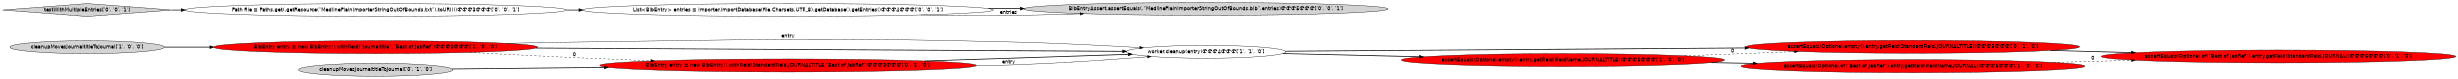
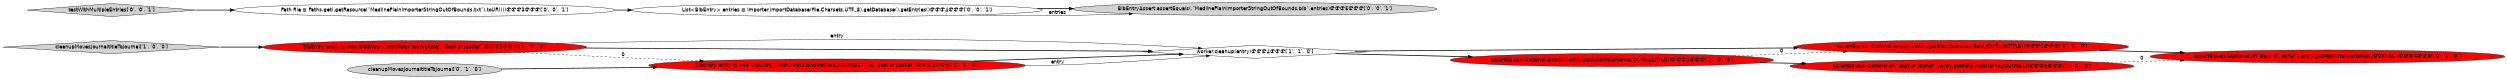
(87, 47) -> (112, 47)
(1206, 52) -> (1255, 52)
